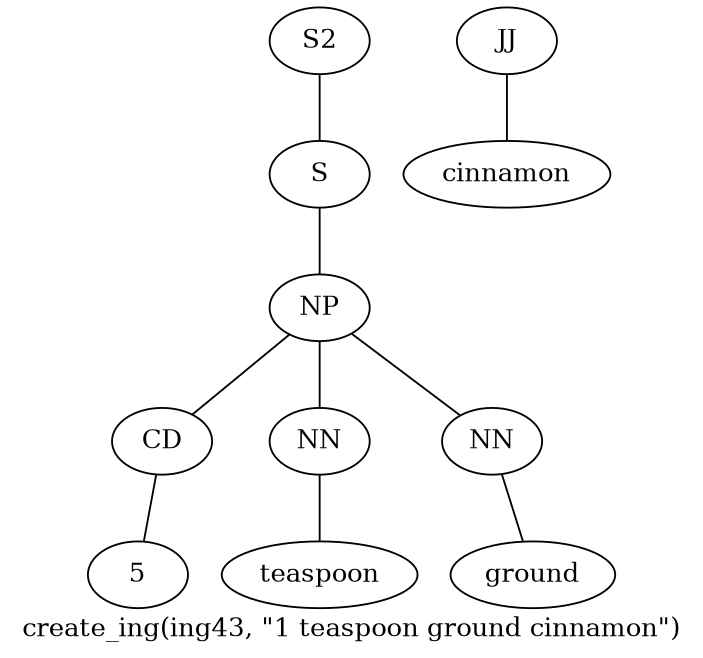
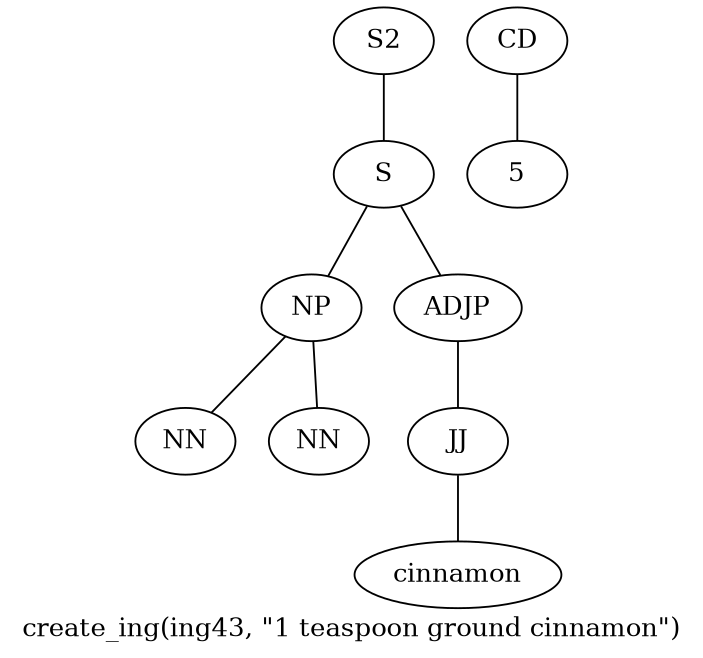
none -> (458, 308)
(241, 375) -> none
(320, 575) -> none
(533, 575) -> none
